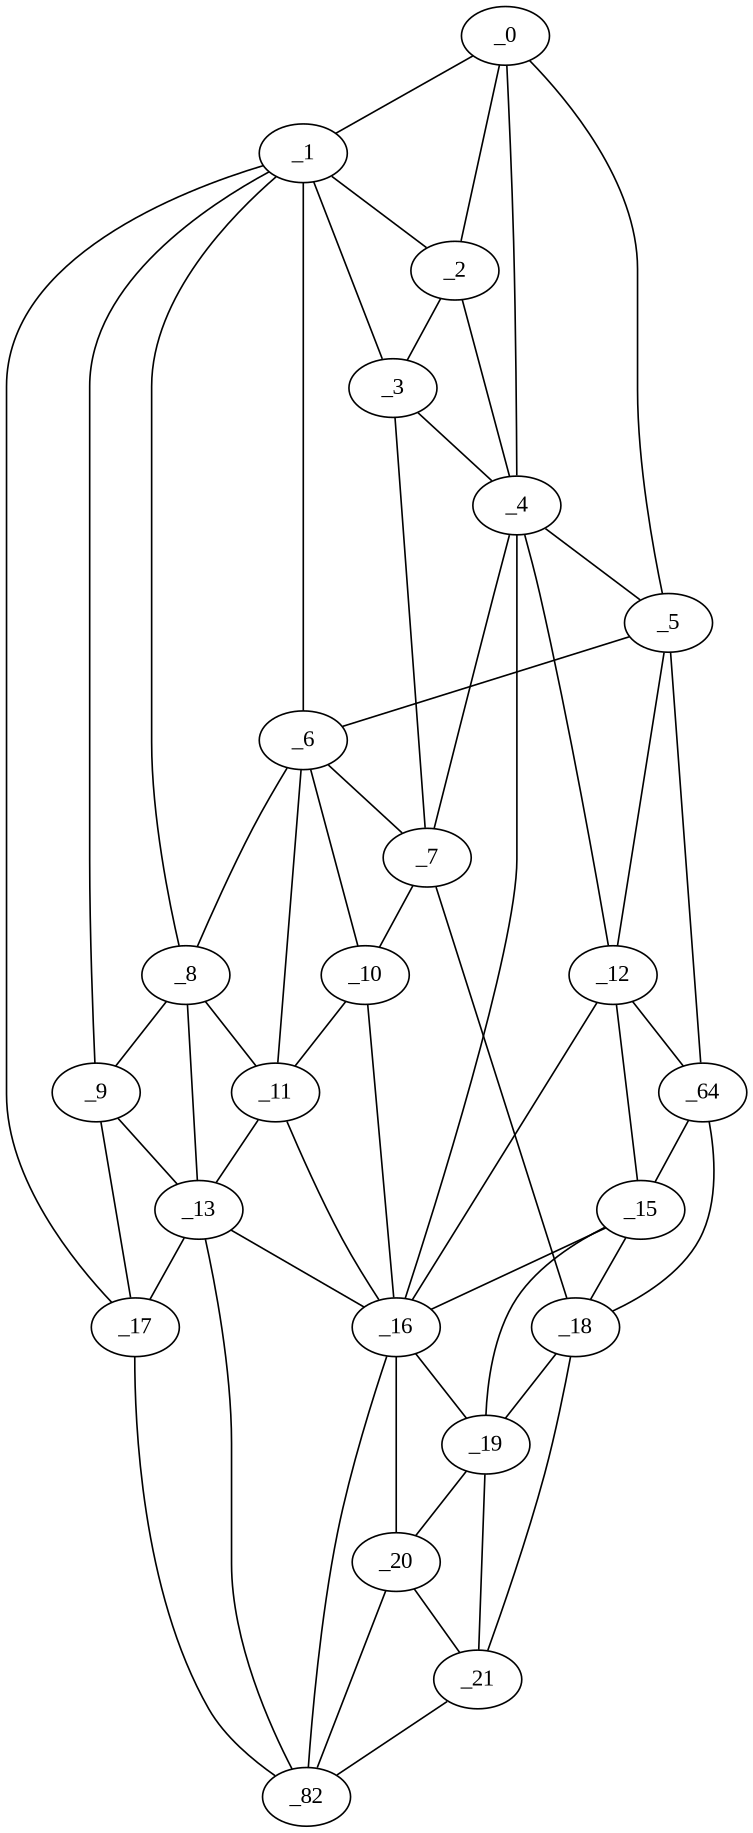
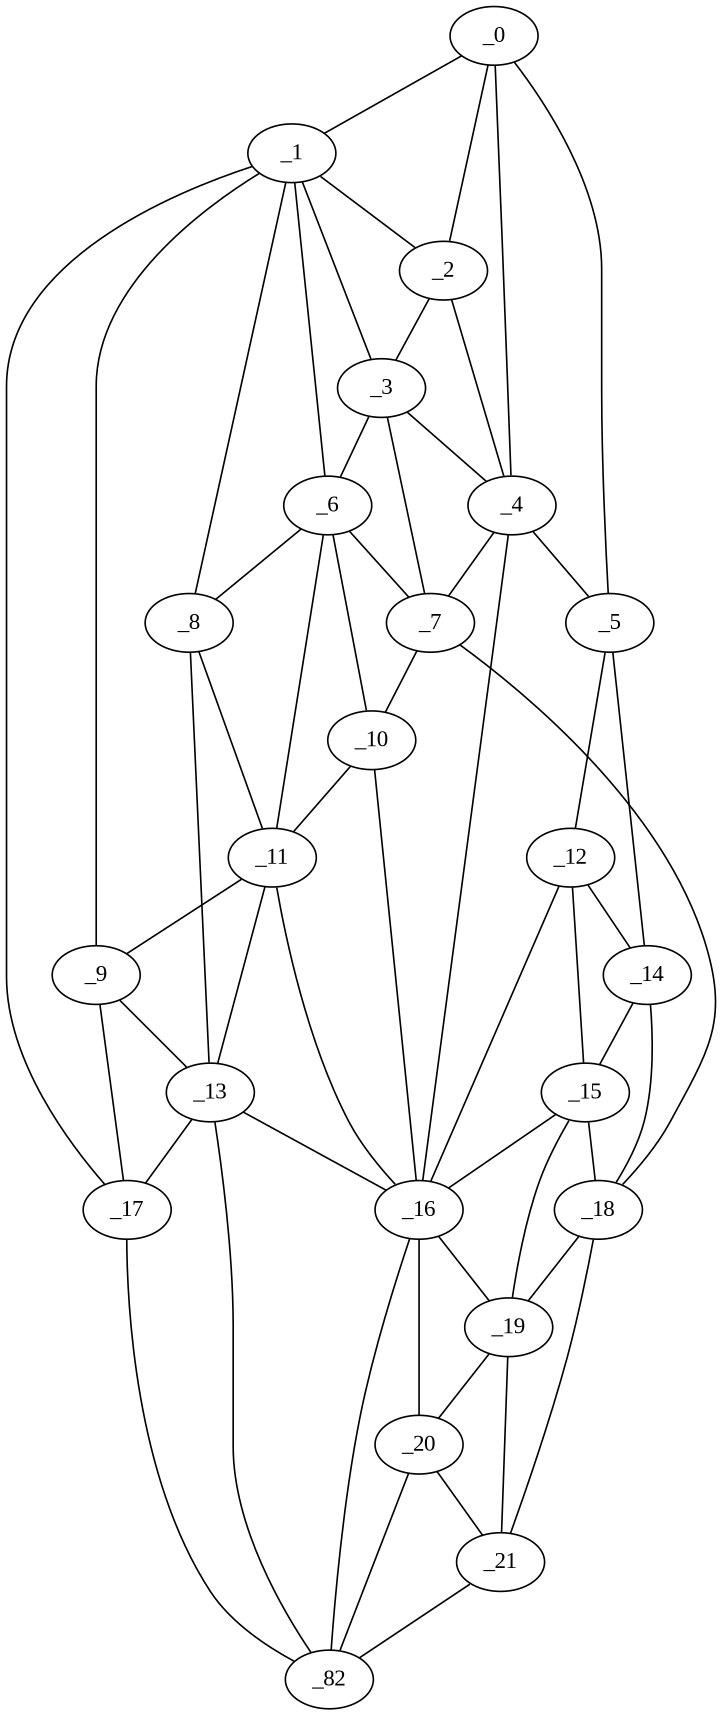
(486, 682) -> (355, 447)
(570, 740) -> none
(141, 1034) -> (184, 916)
(703, 1092) -> (647, 975)
